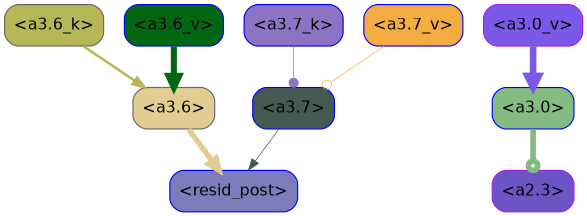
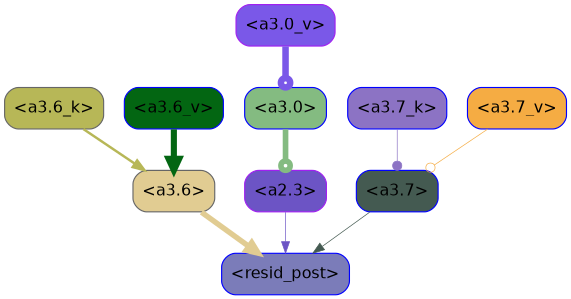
(533, 61) -> (286, 62)
none -> (286, 227)
